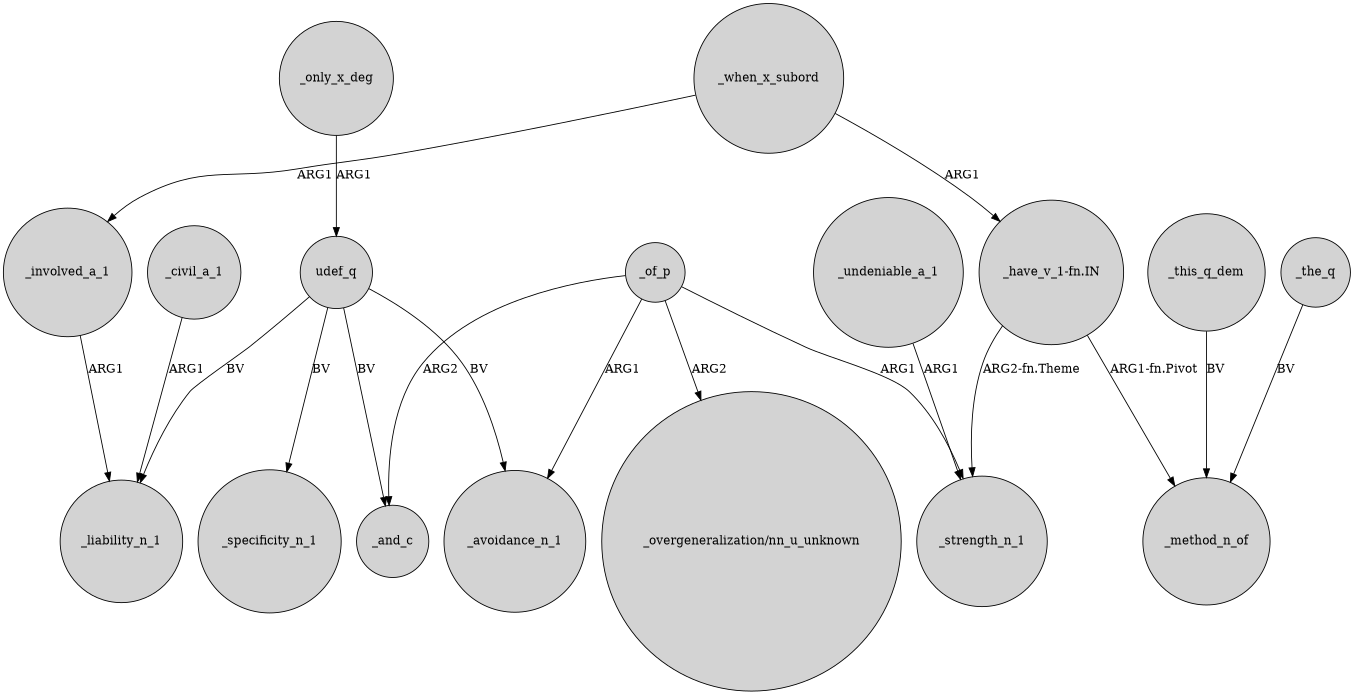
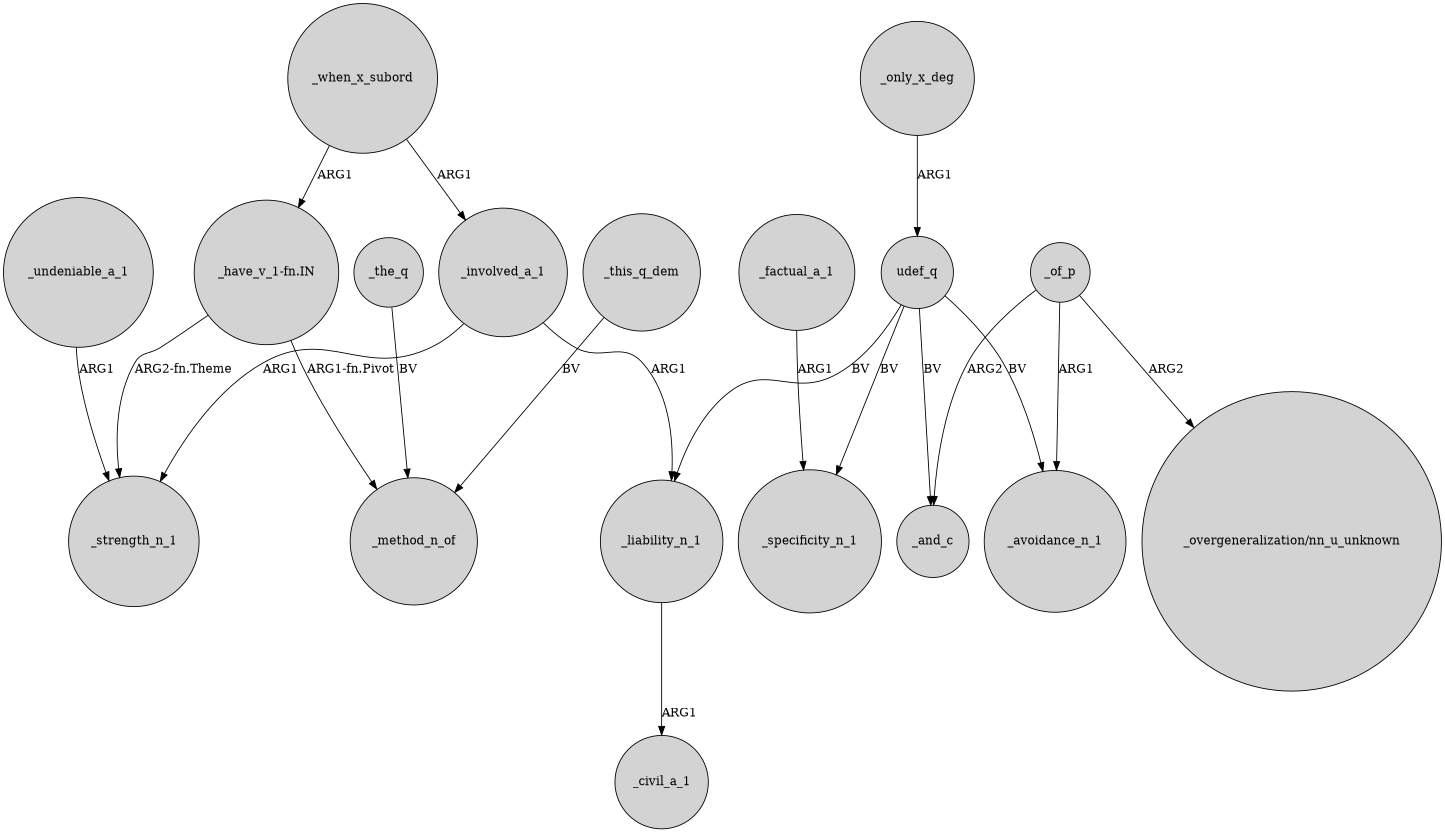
none -> (797, 272)
(838, 359) -> (301, 350)
(161, 396) -> (662, 665)
